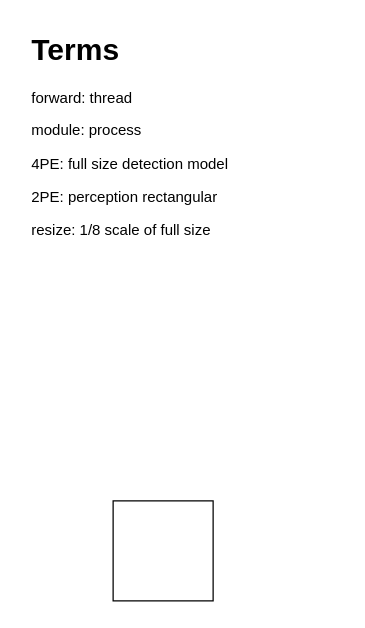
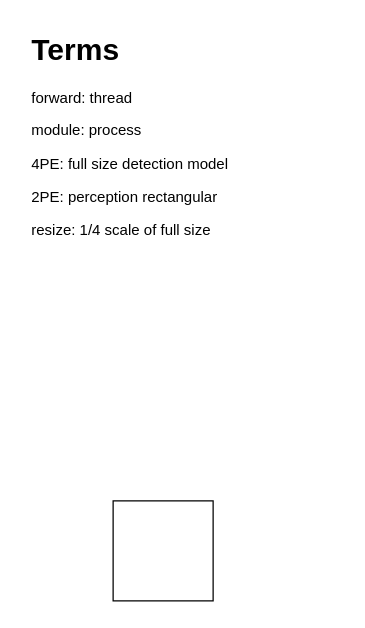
(183, 85) -> (183, 85)
